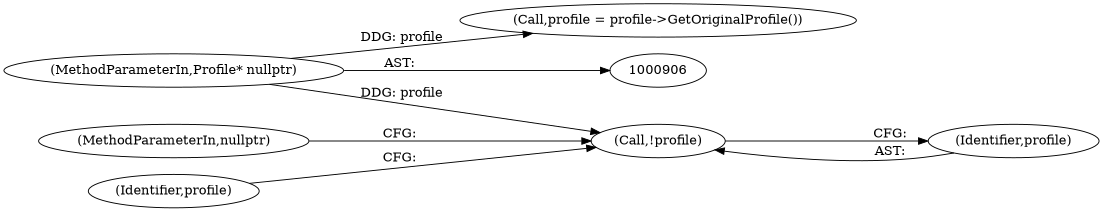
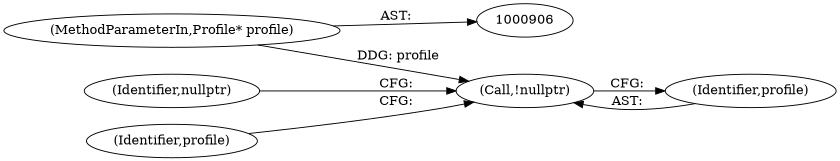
(658, 20) -> none
(174, 71) -> (172, 31)
(174, 141) -> (172, 91)
(658, 141) -> (525, 91)
